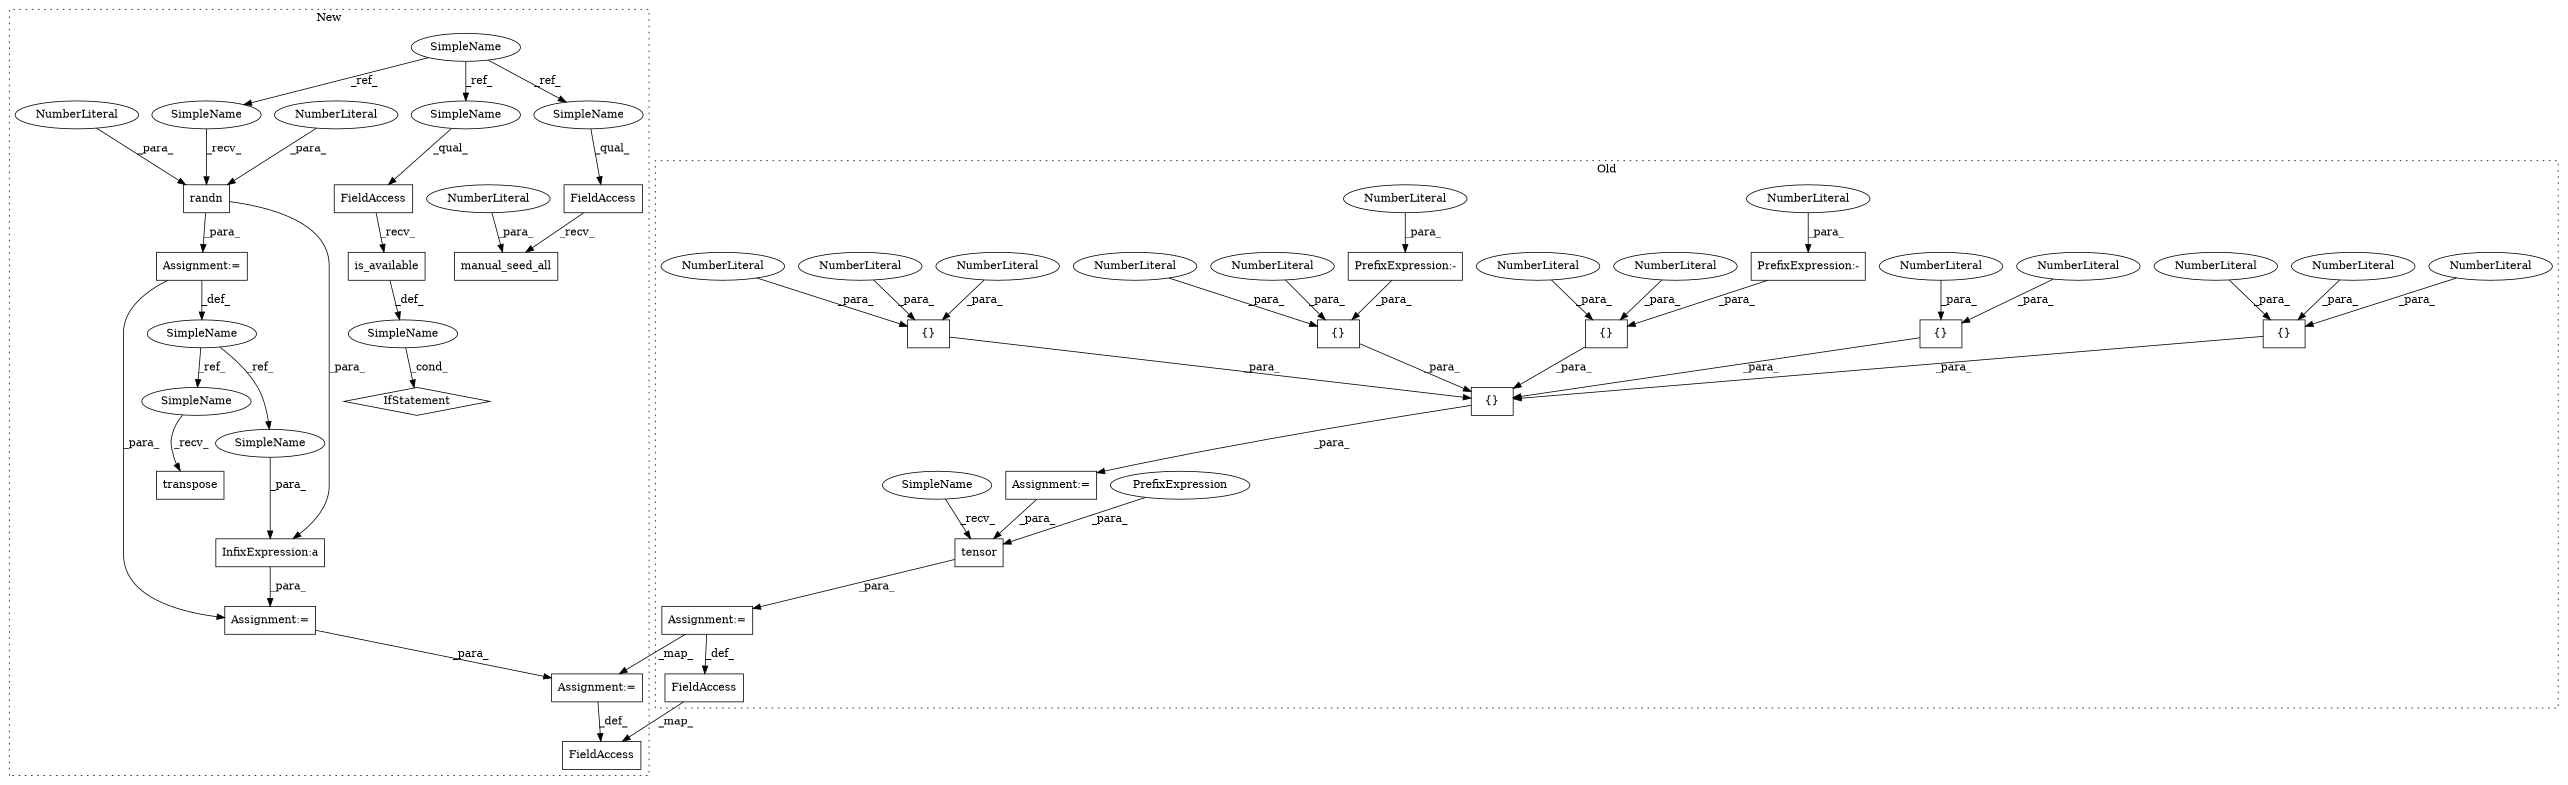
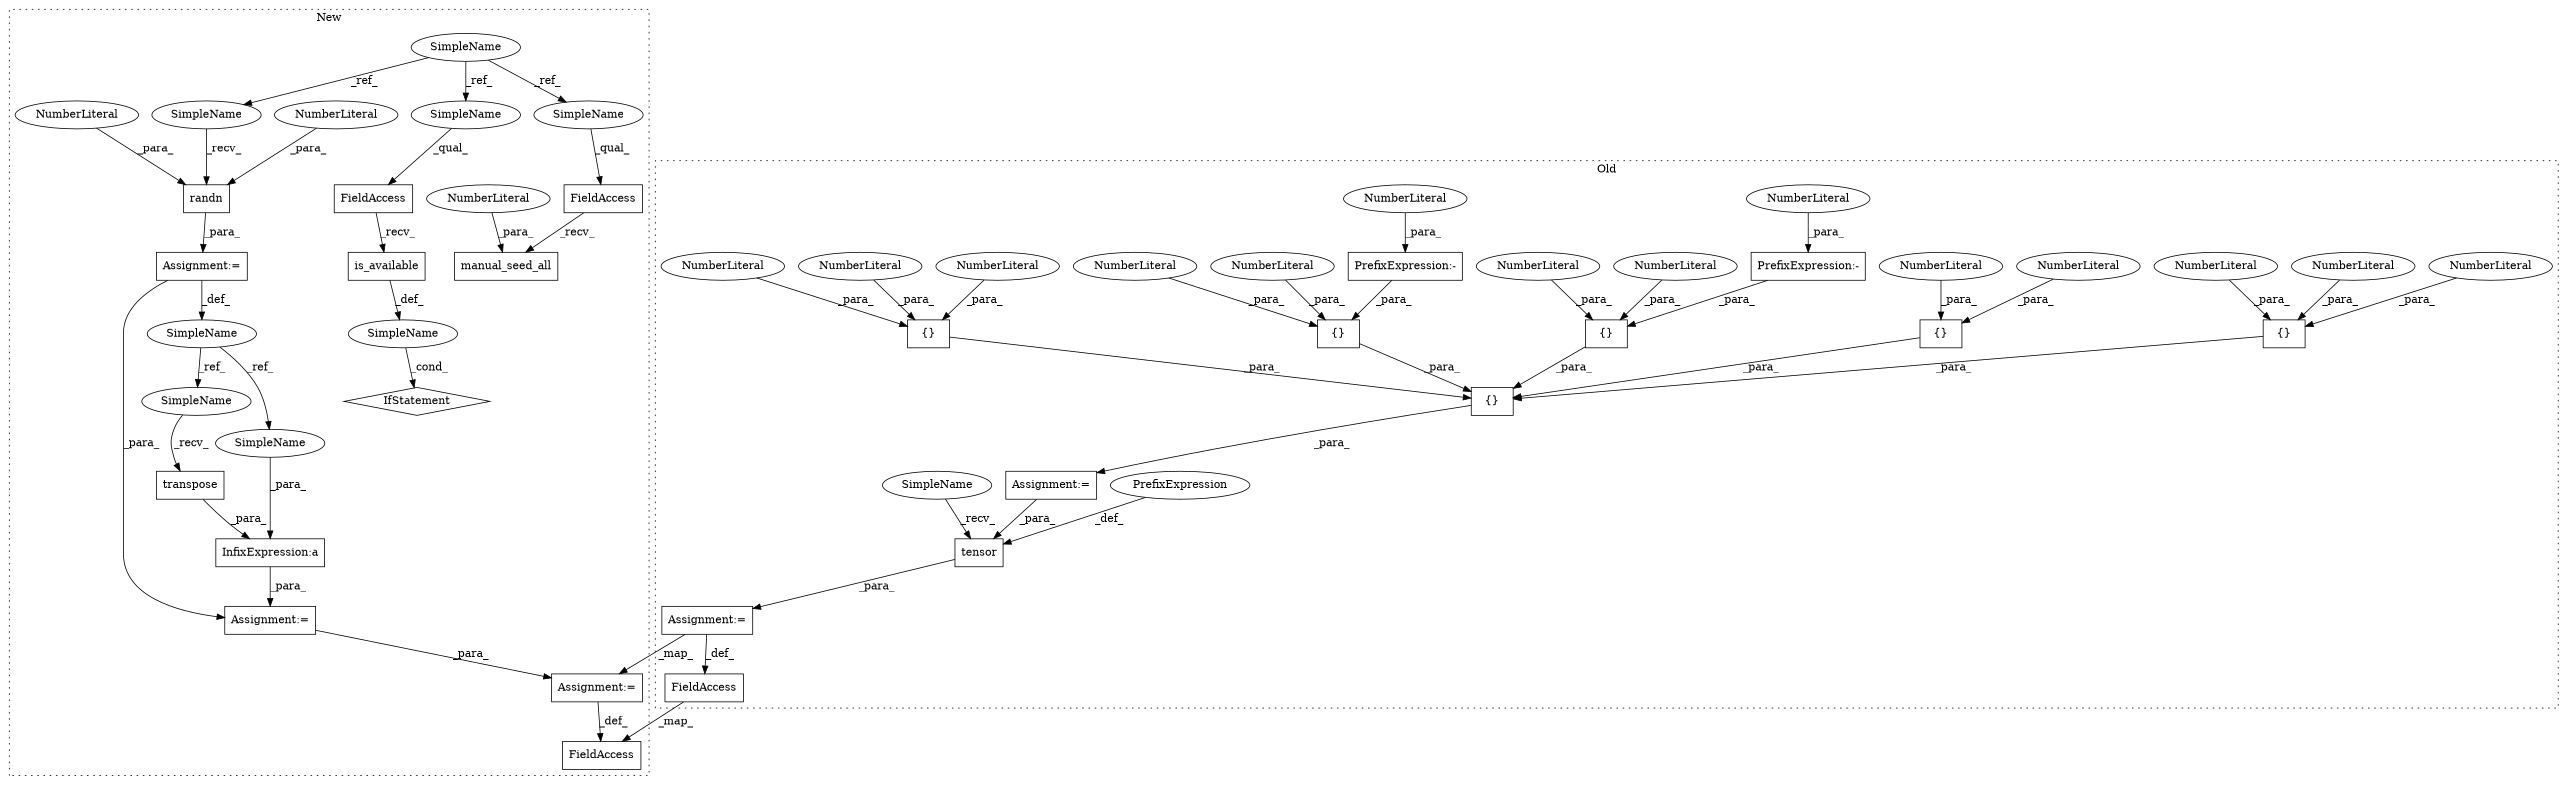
(329, 341) -> (222, 518)
(1109, 519) -> (1109, 519)
